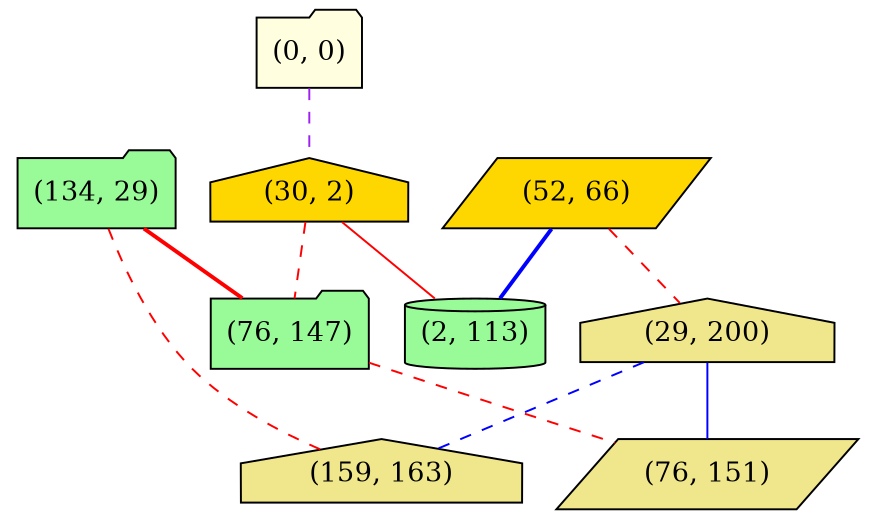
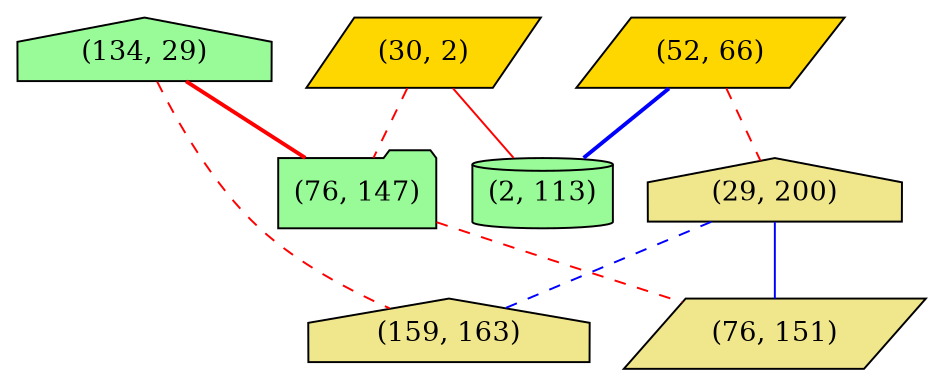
(309, 53) -> none
(97, 193) -> (145, 53)
(309, 193) -> (424, 53)
